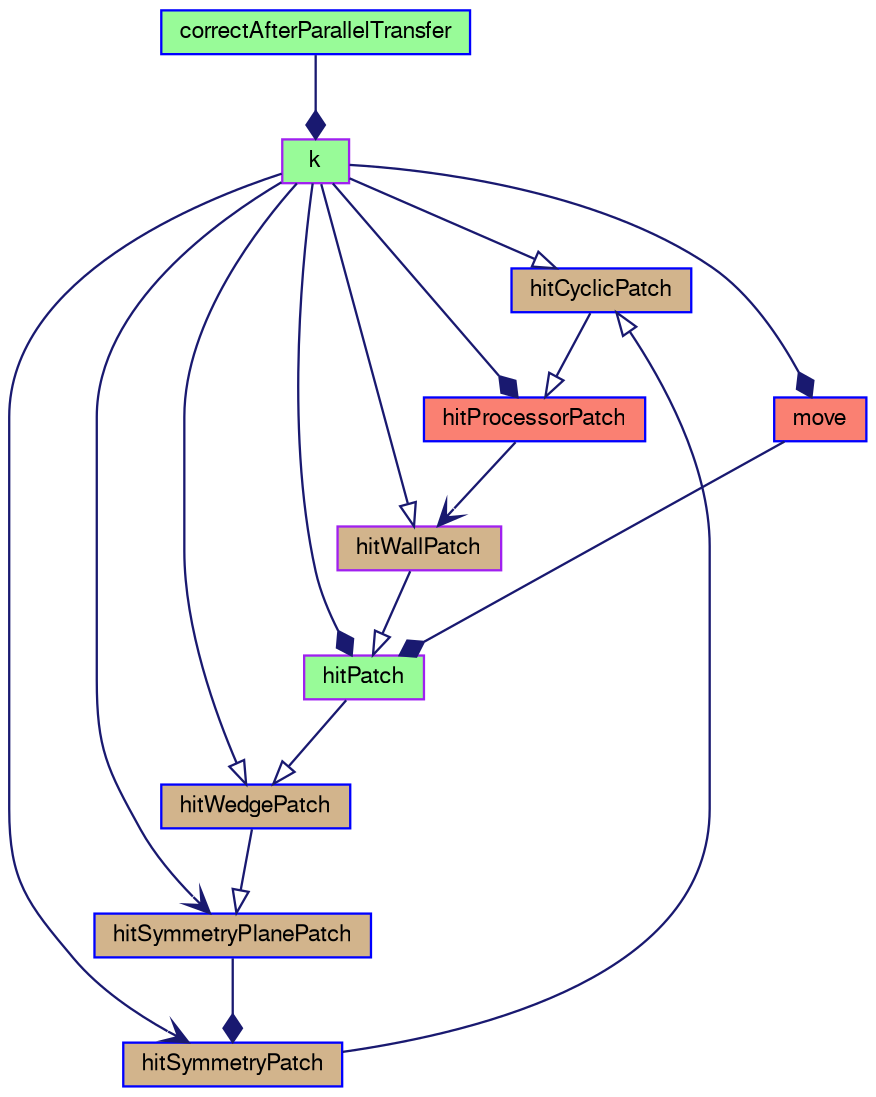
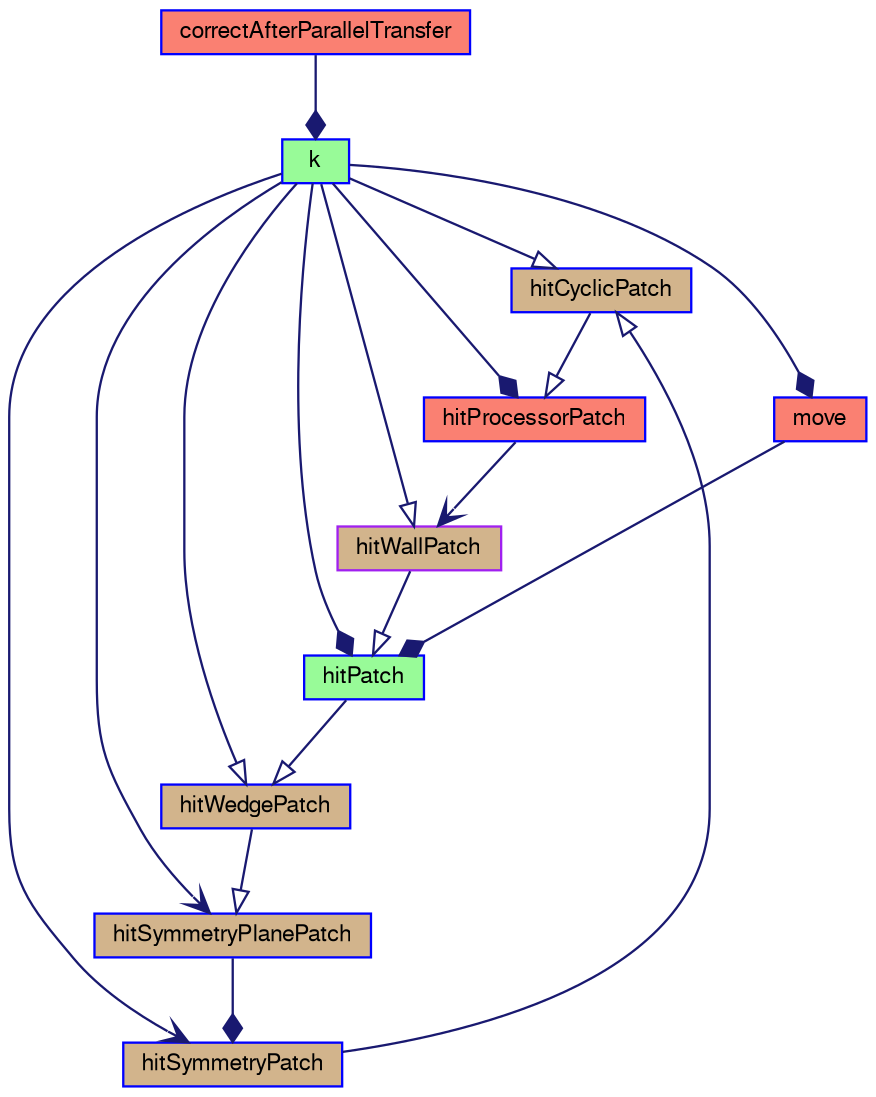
(316, 32) -> (316, 32)
(316, 161) -> (316, 161)
(364, 677) -> (364, 677)
